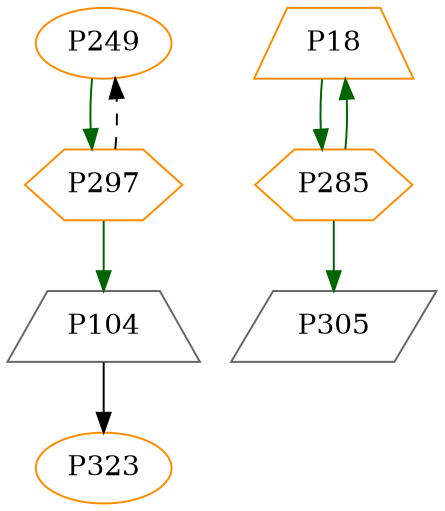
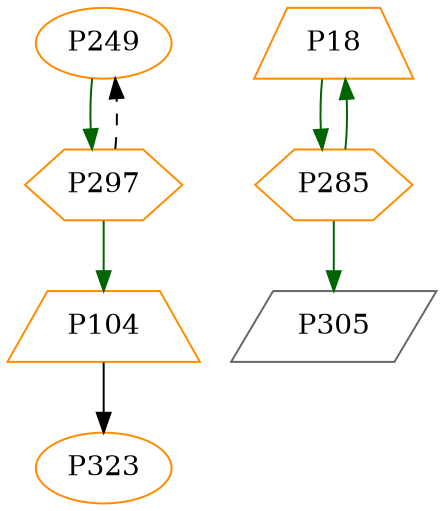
(104, 326) -> (104, 326)
